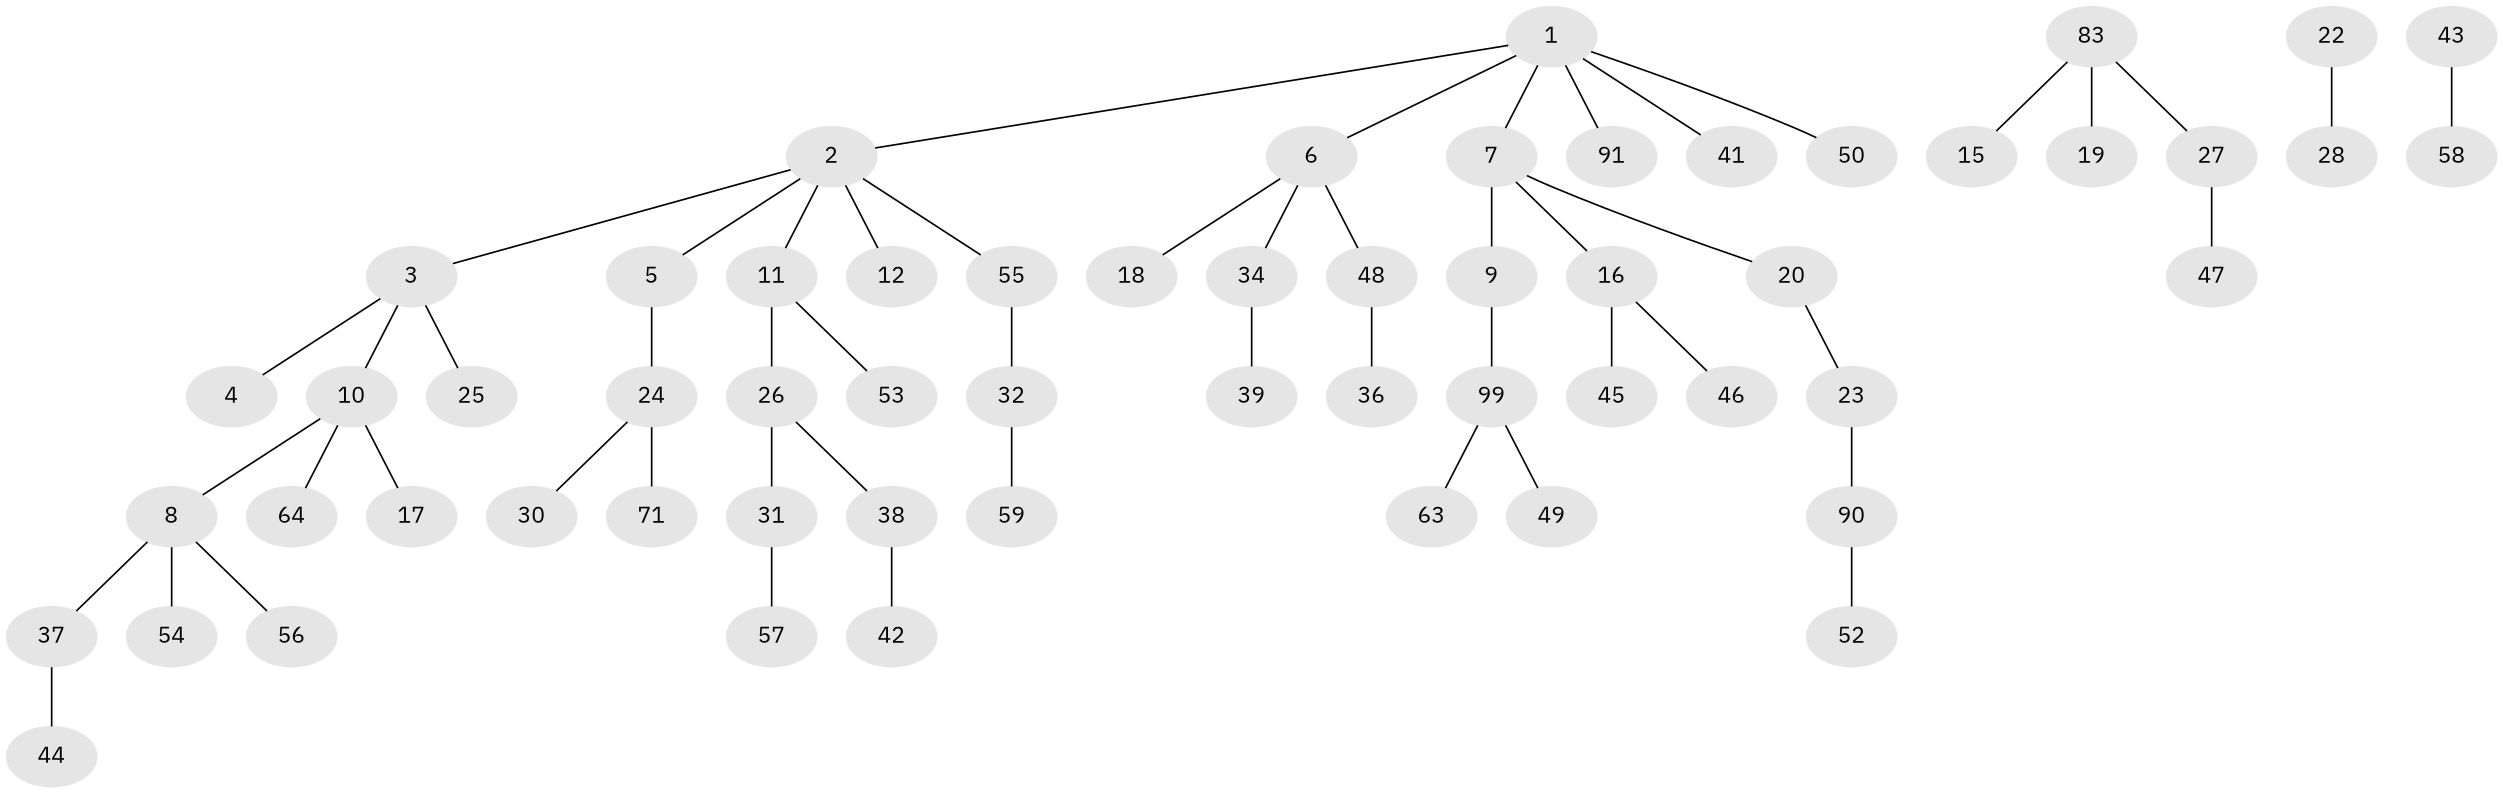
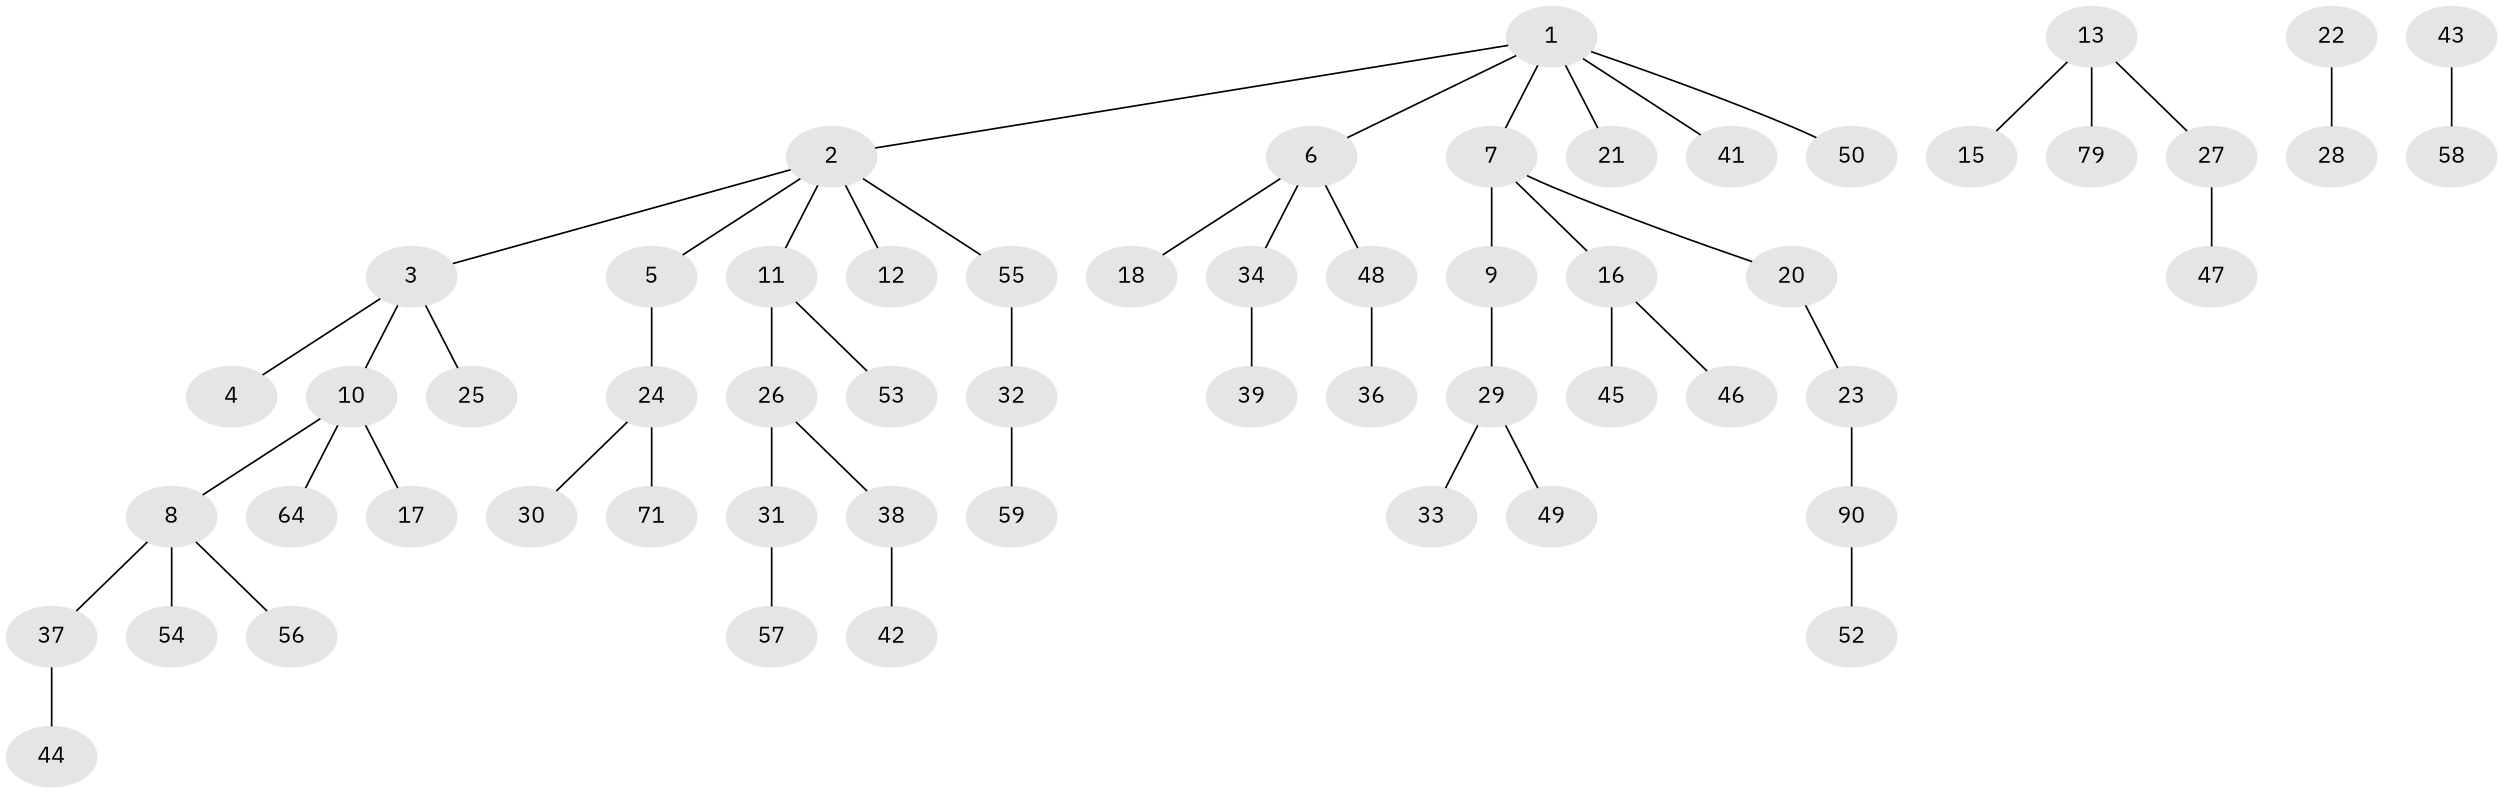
(2092, 37) -> (2092, 37)
(1612, 157) -> (1612, 157)
(2092, 157) -> (2092, 157)
(1492, 397) -> (1492, 397)
(1432, 517) -> (1432, 517)
